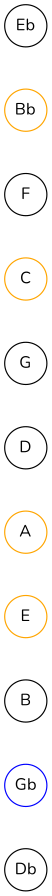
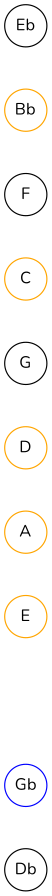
(26, 448) -> (26, 448)
(26, 701) -> none
